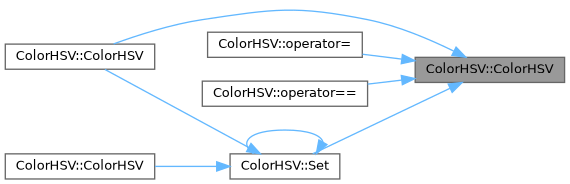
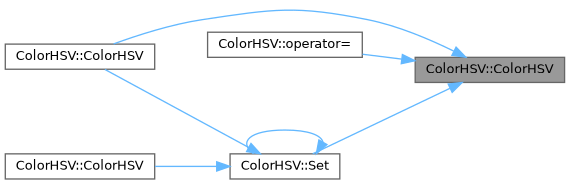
(285, 94) -> none
